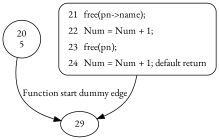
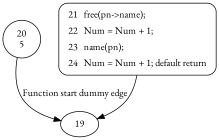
(100, 47) -> (104, 47)
(80, 124) -> (80, 124)
